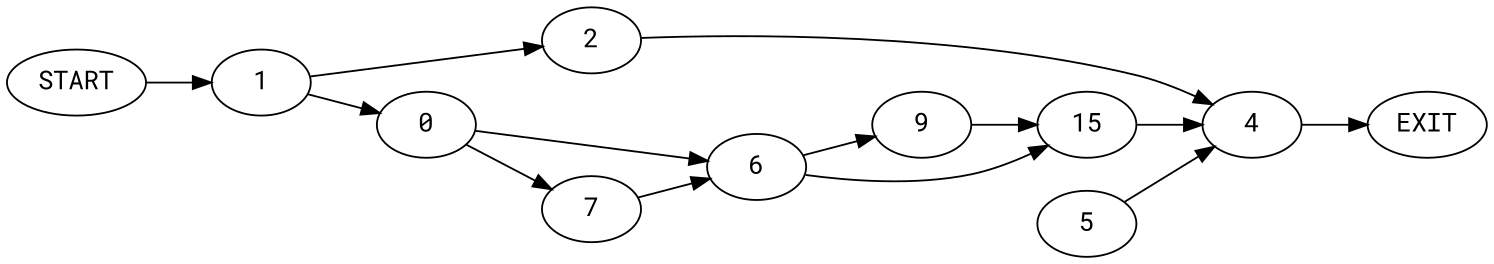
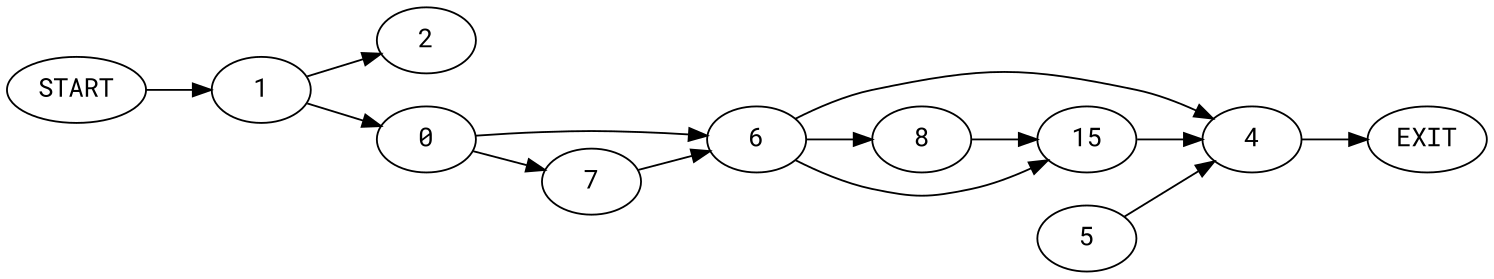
(922, 43) -> (995, 72)
(922, 125) -> (922, 139)
